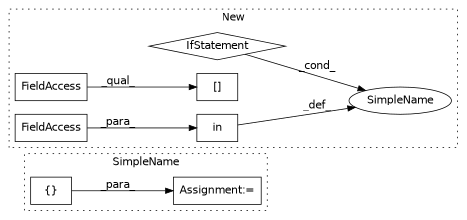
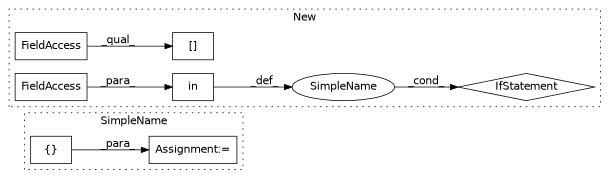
(302, 71) -> (422, 87)
